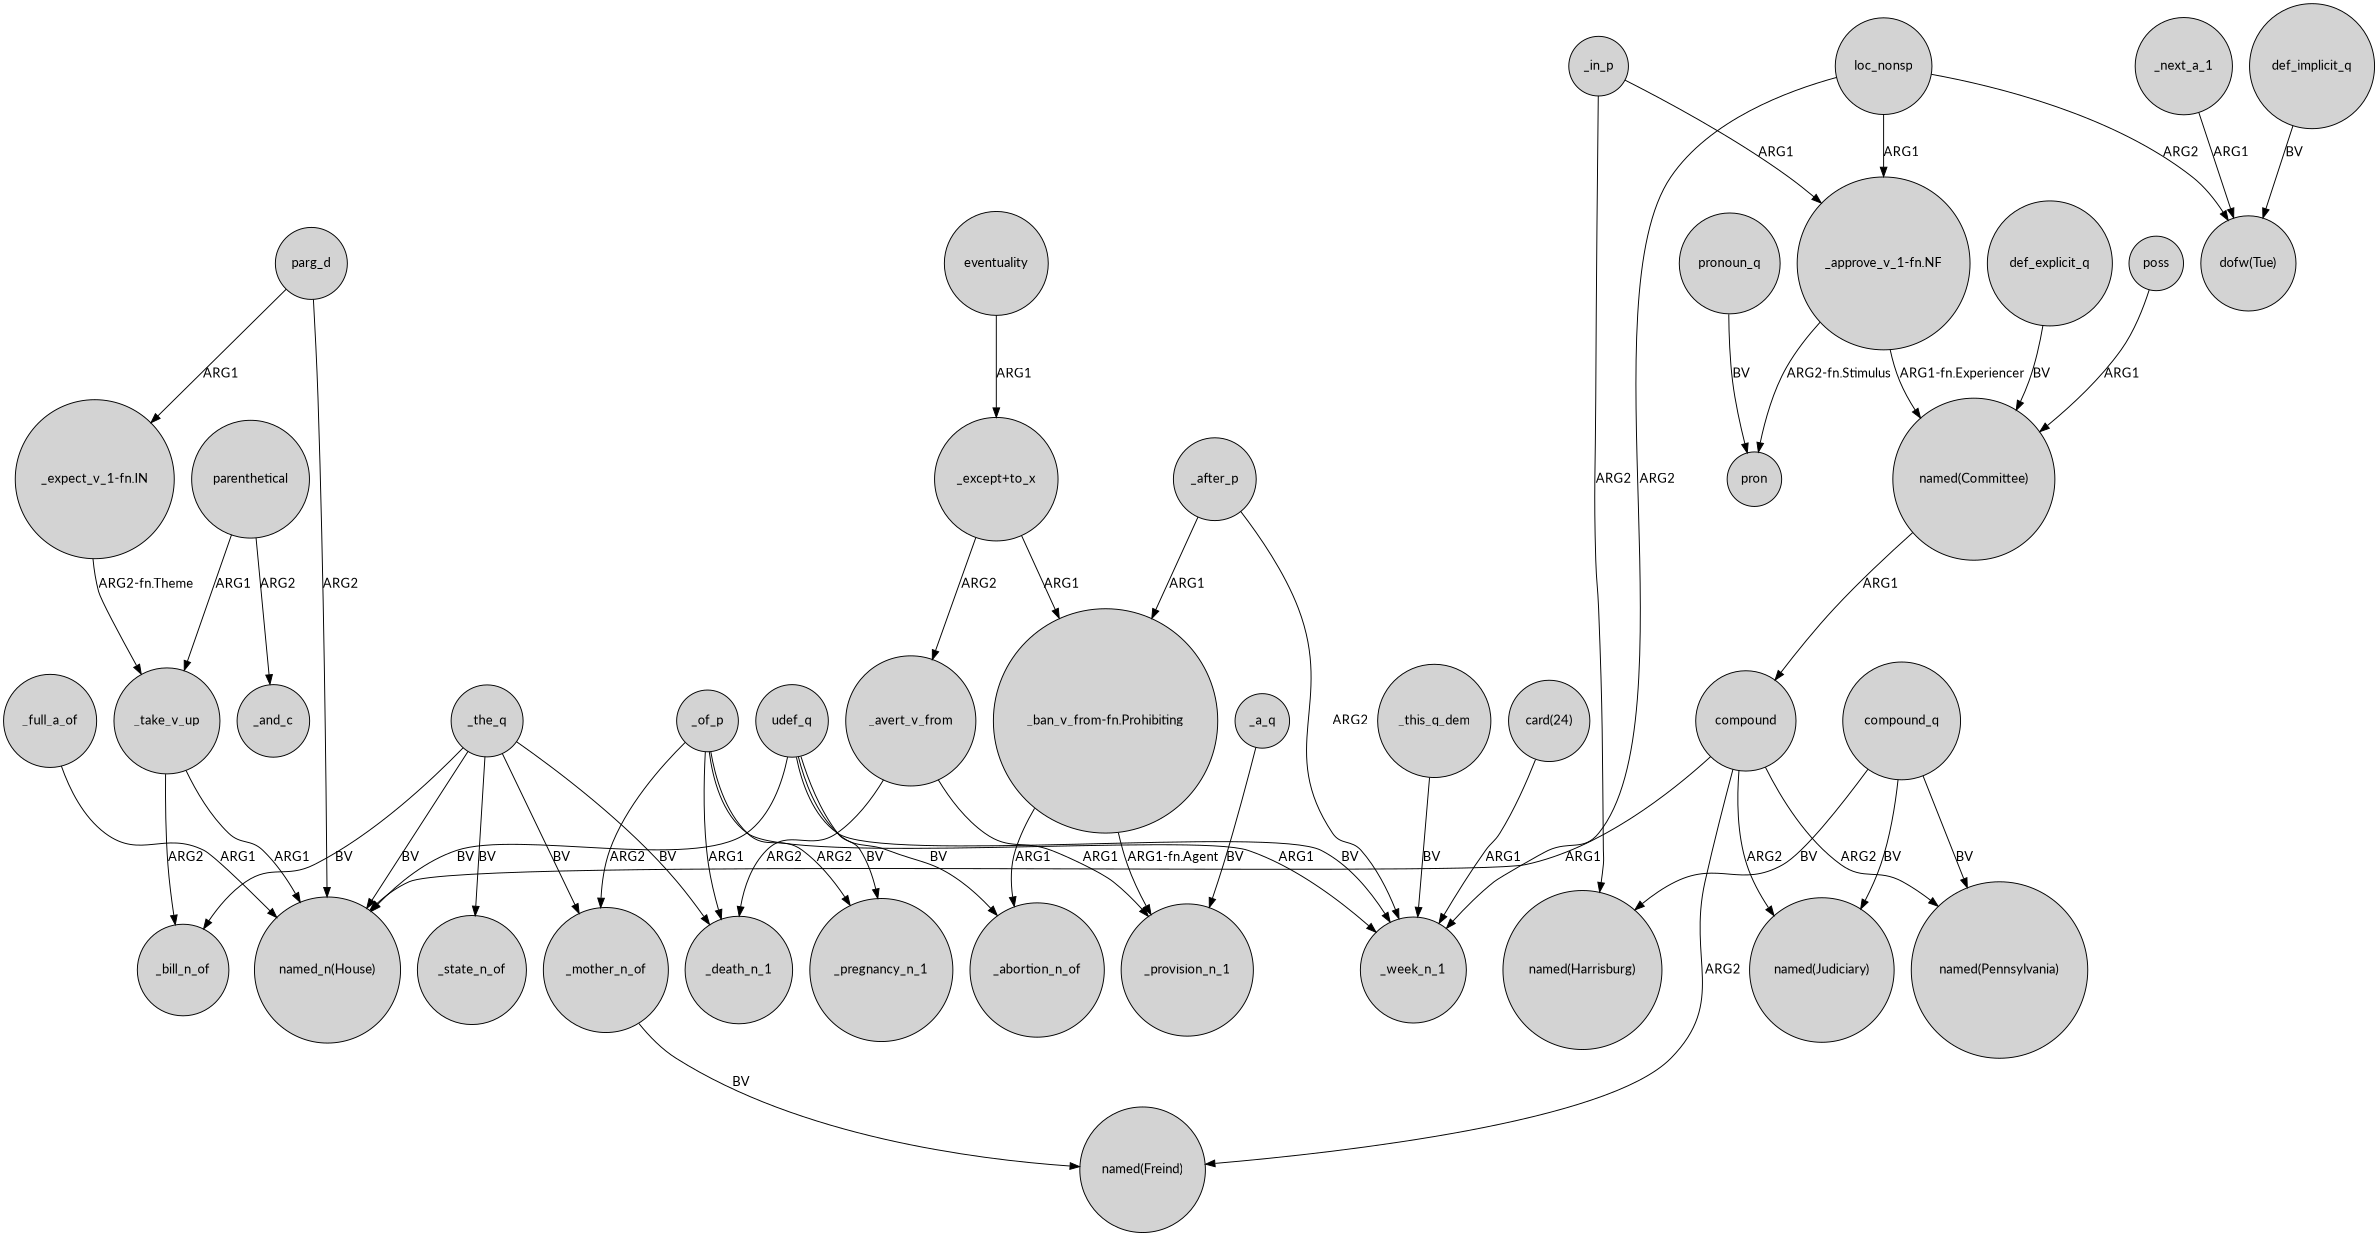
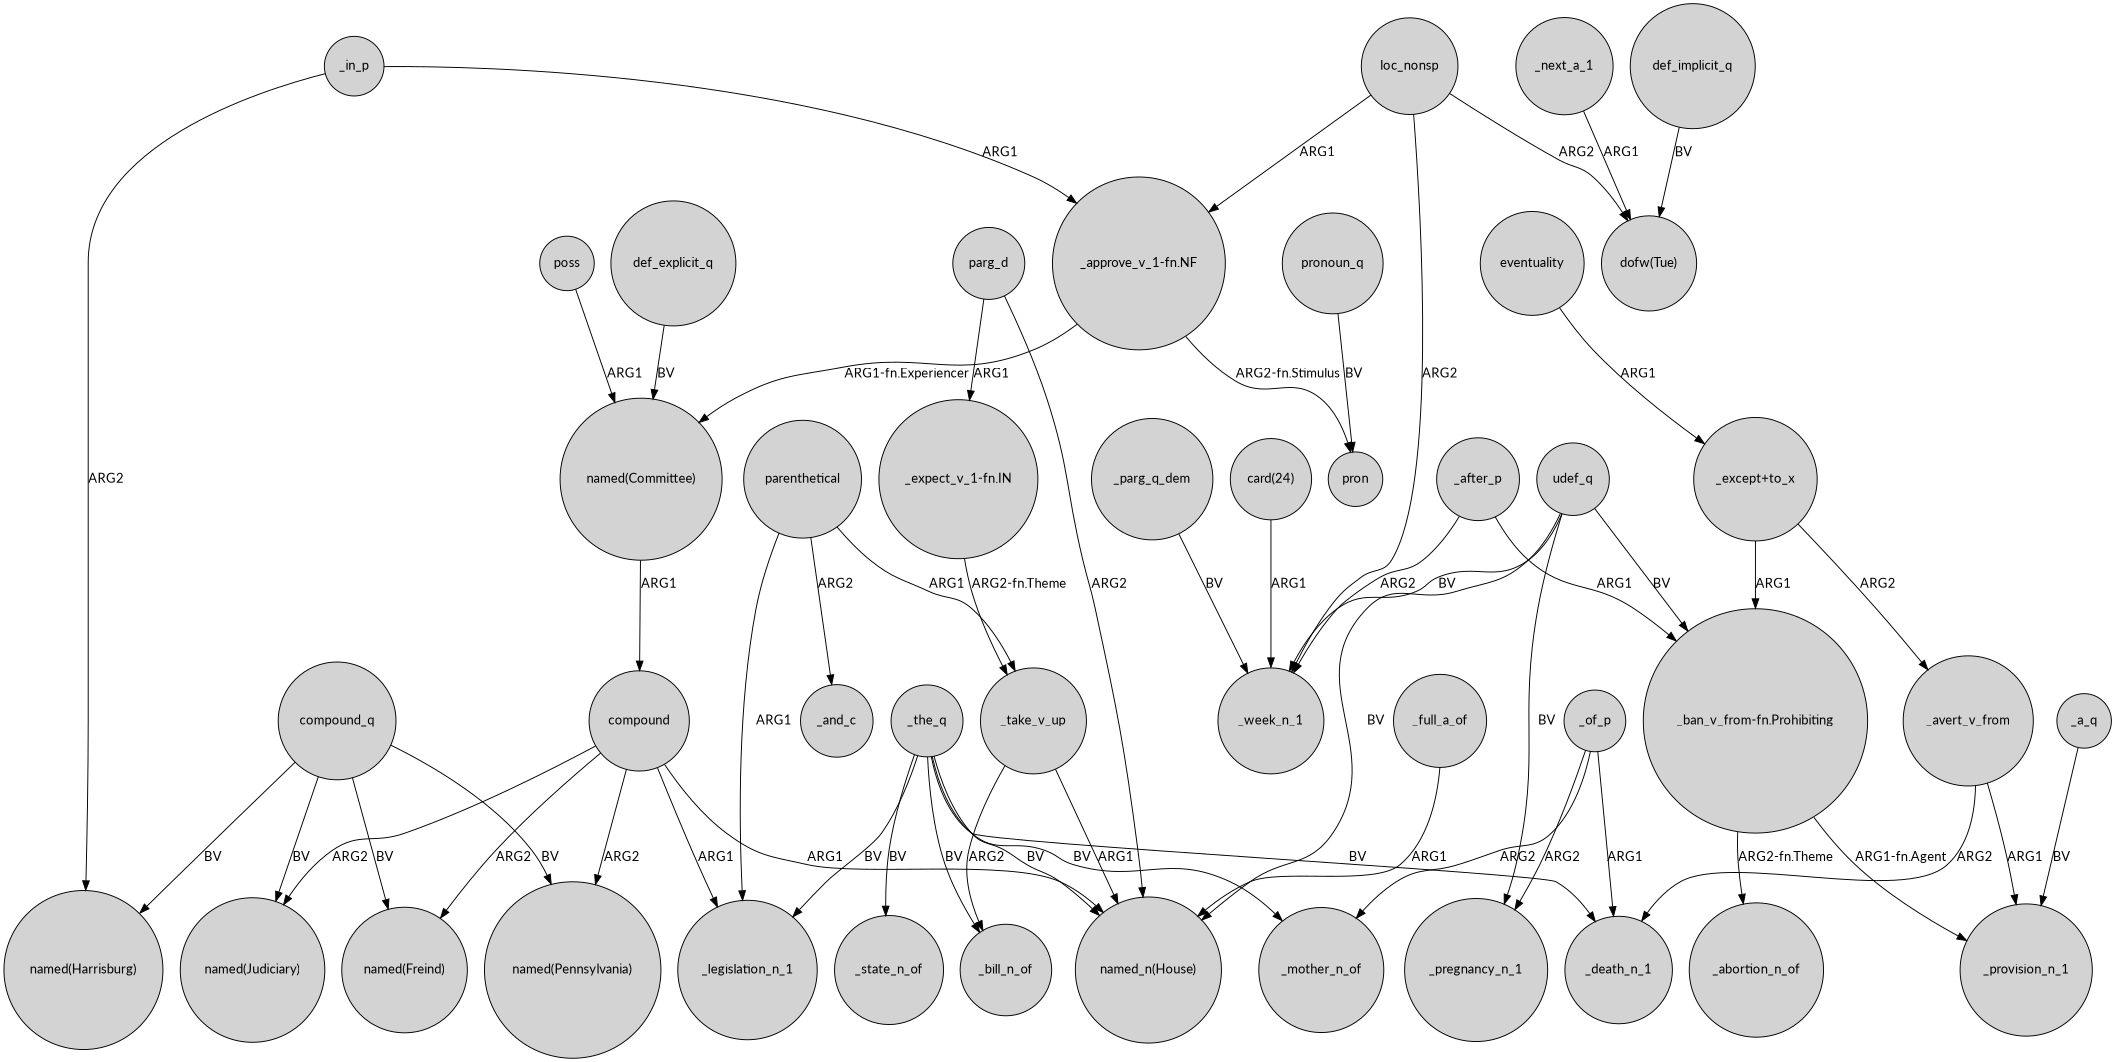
(1434, 721) -> (1152, 479)
(838, 847) -> none
(903, 856) -> (1638, 566)
(1033, 857) -> (1786, 857)
none -> (747, 970)
(842, 1128) -> (367, 833)
